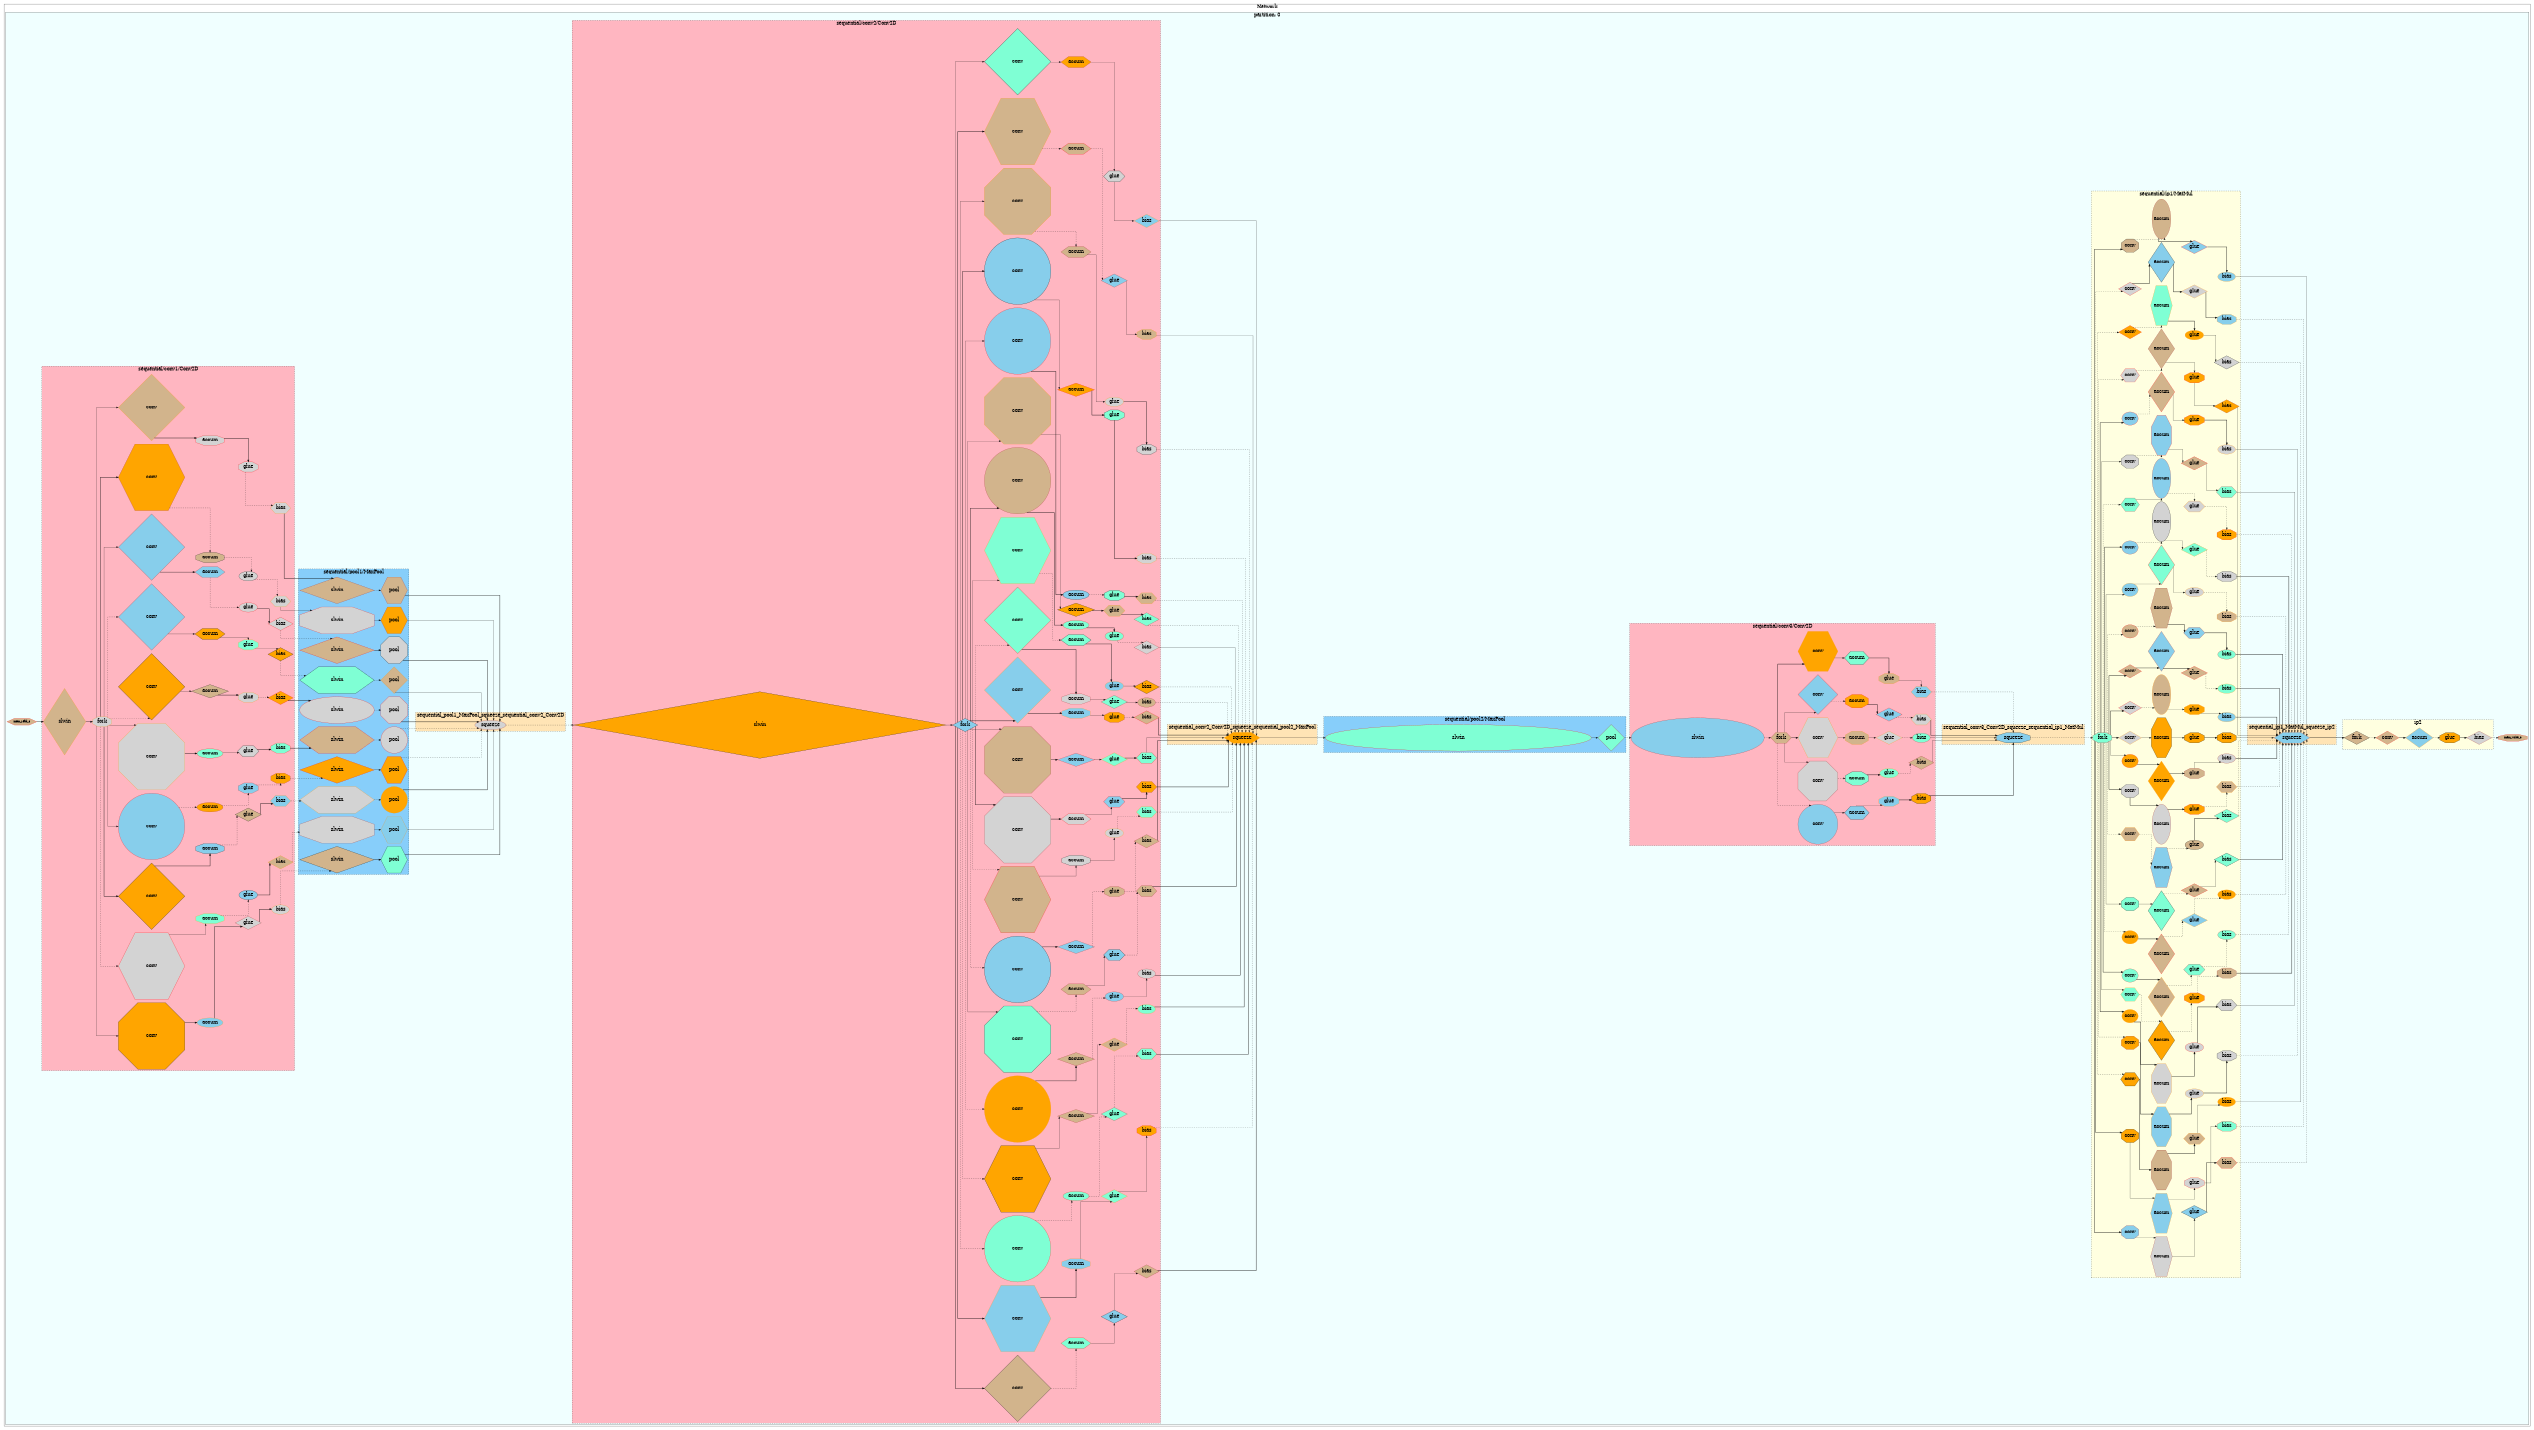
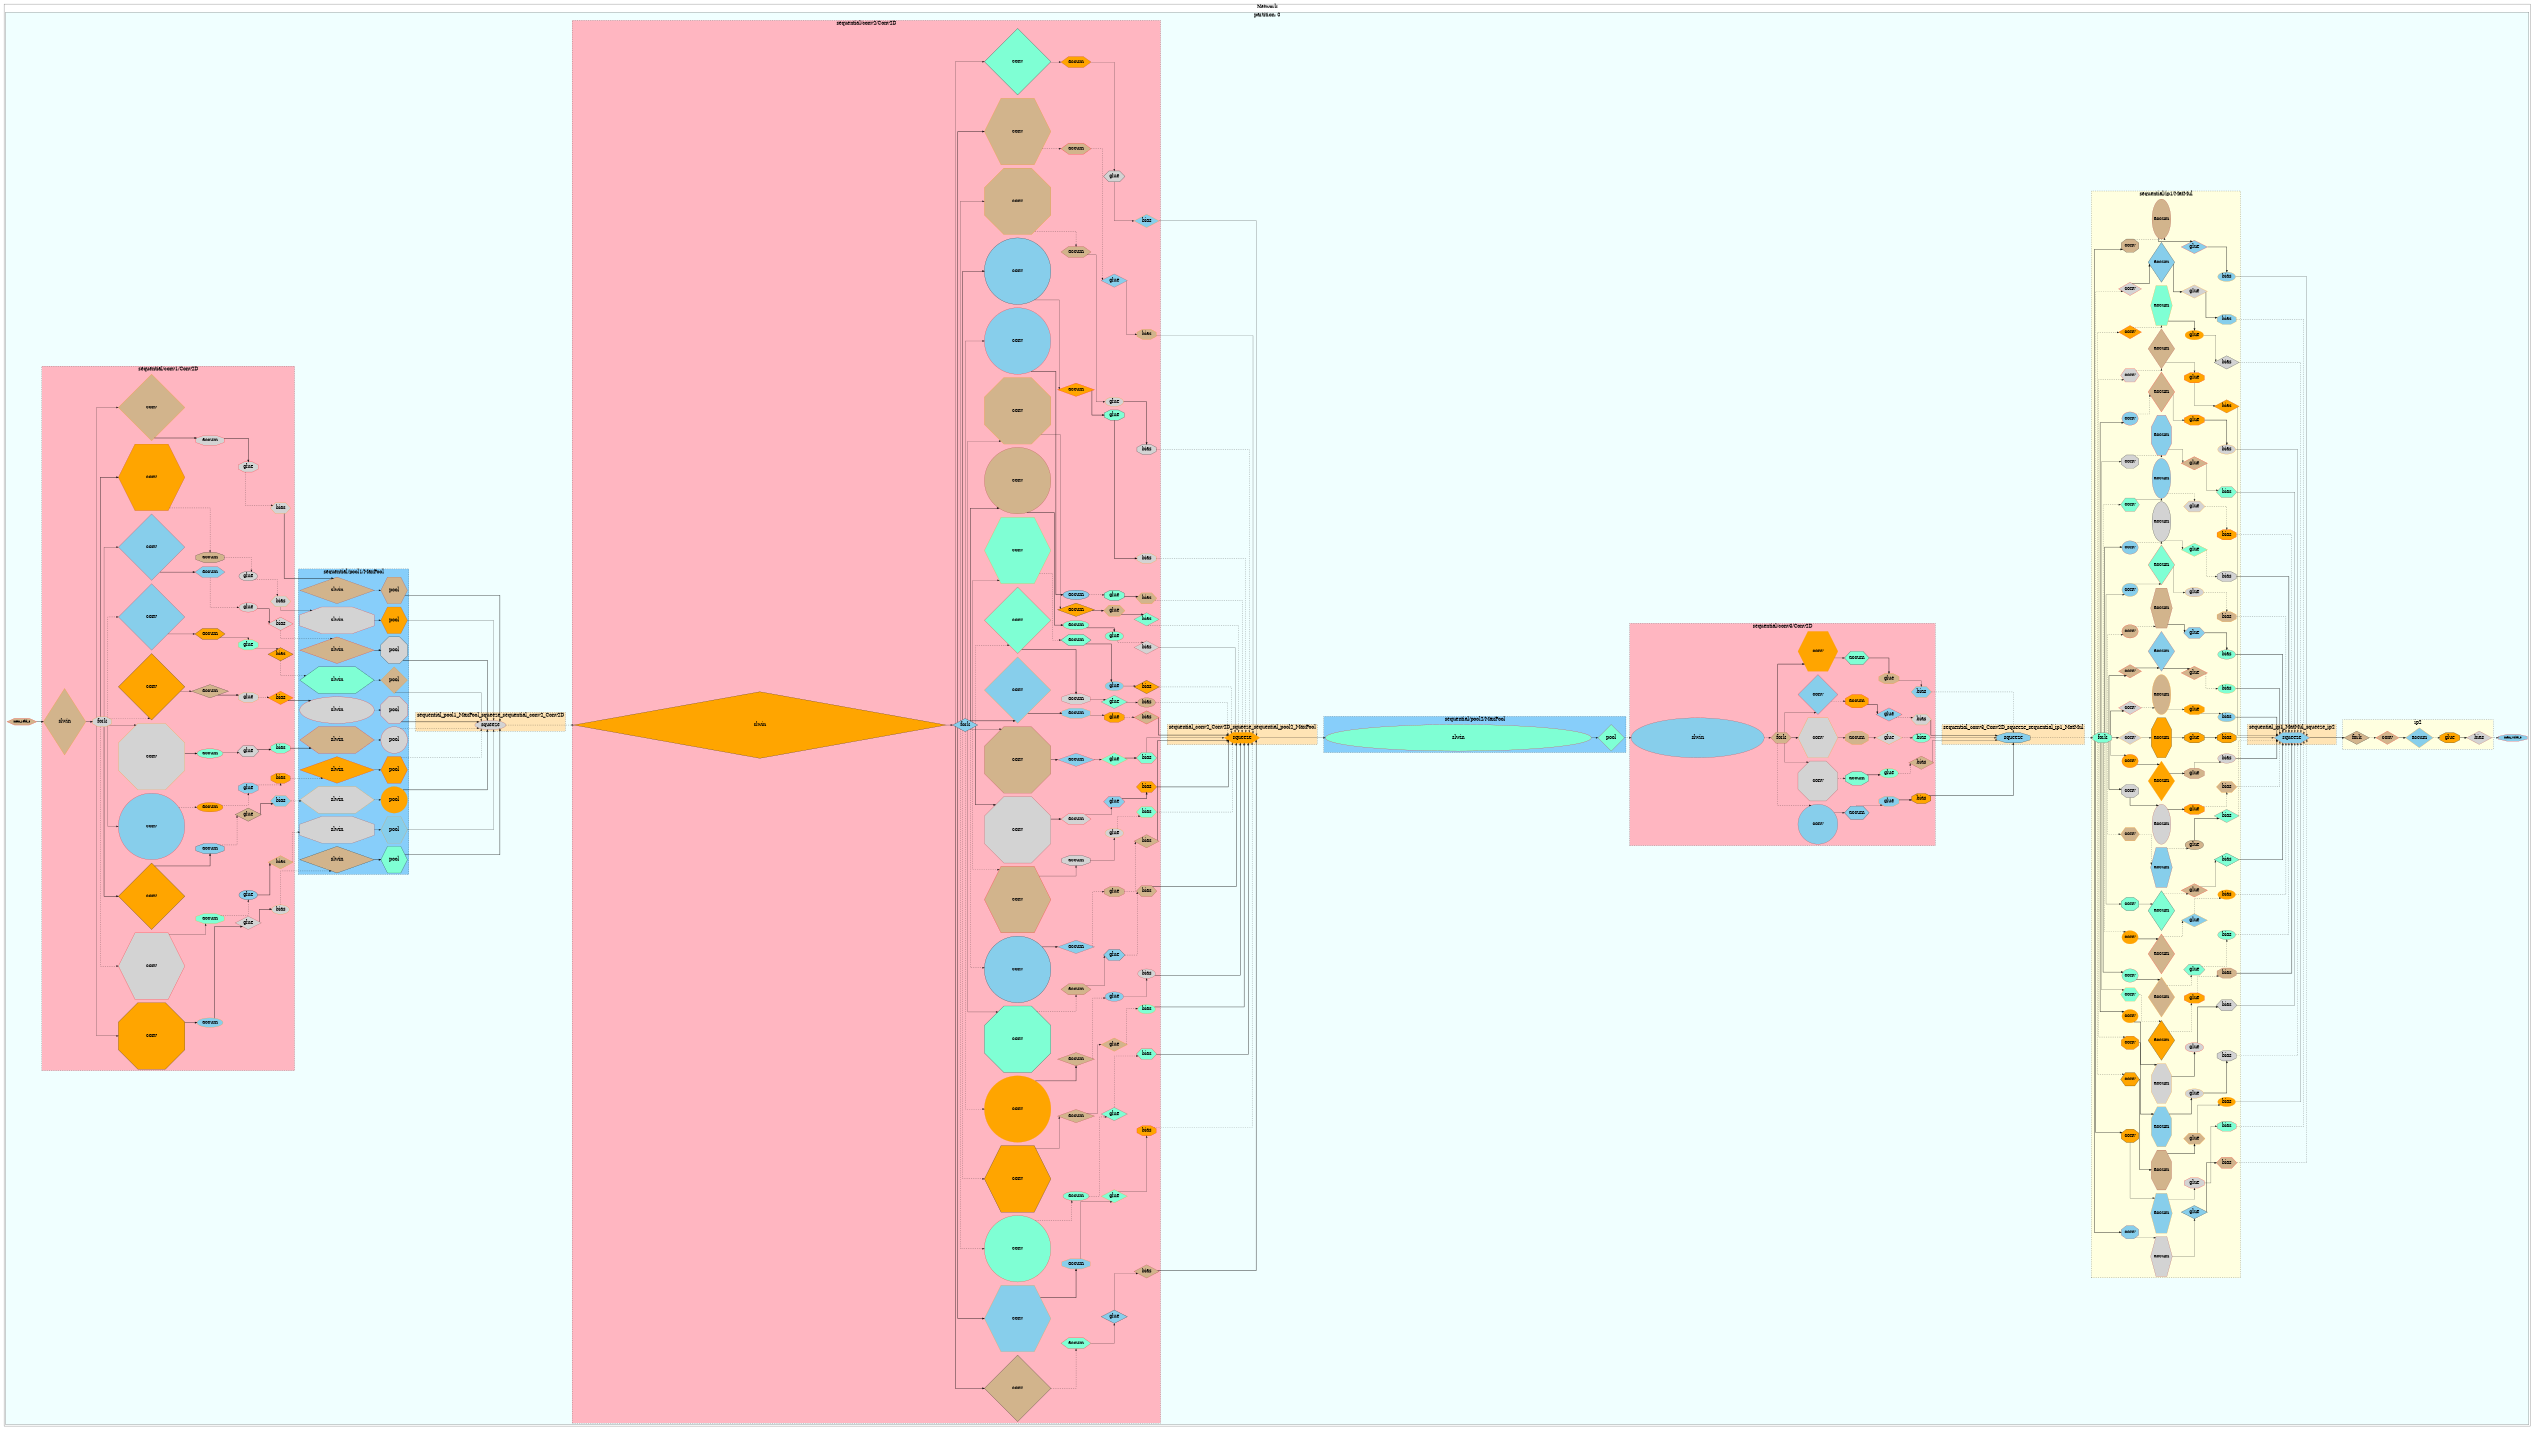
(2513, 738) -> (2513, 738)
